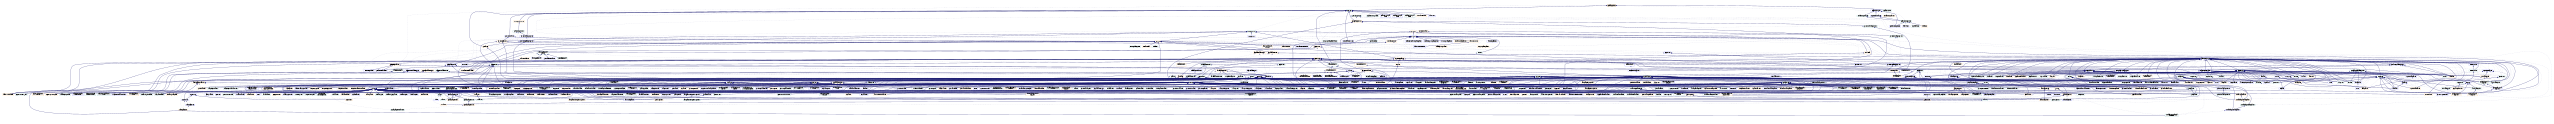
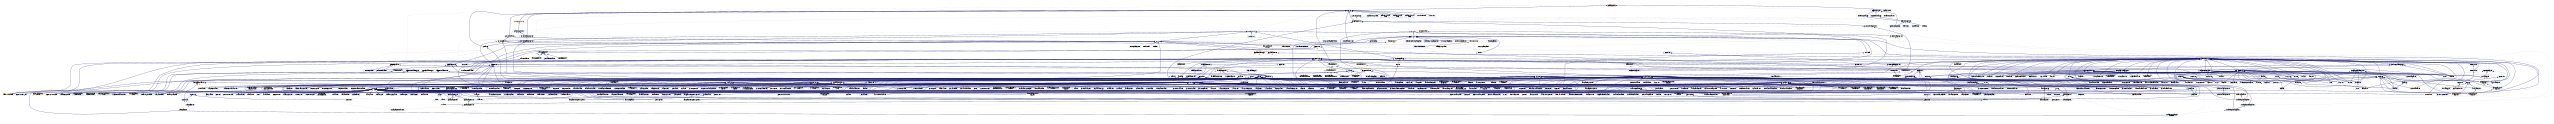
(1391, 41) -> (1391, 41)
(1259, 77) -> (1259, 77)
